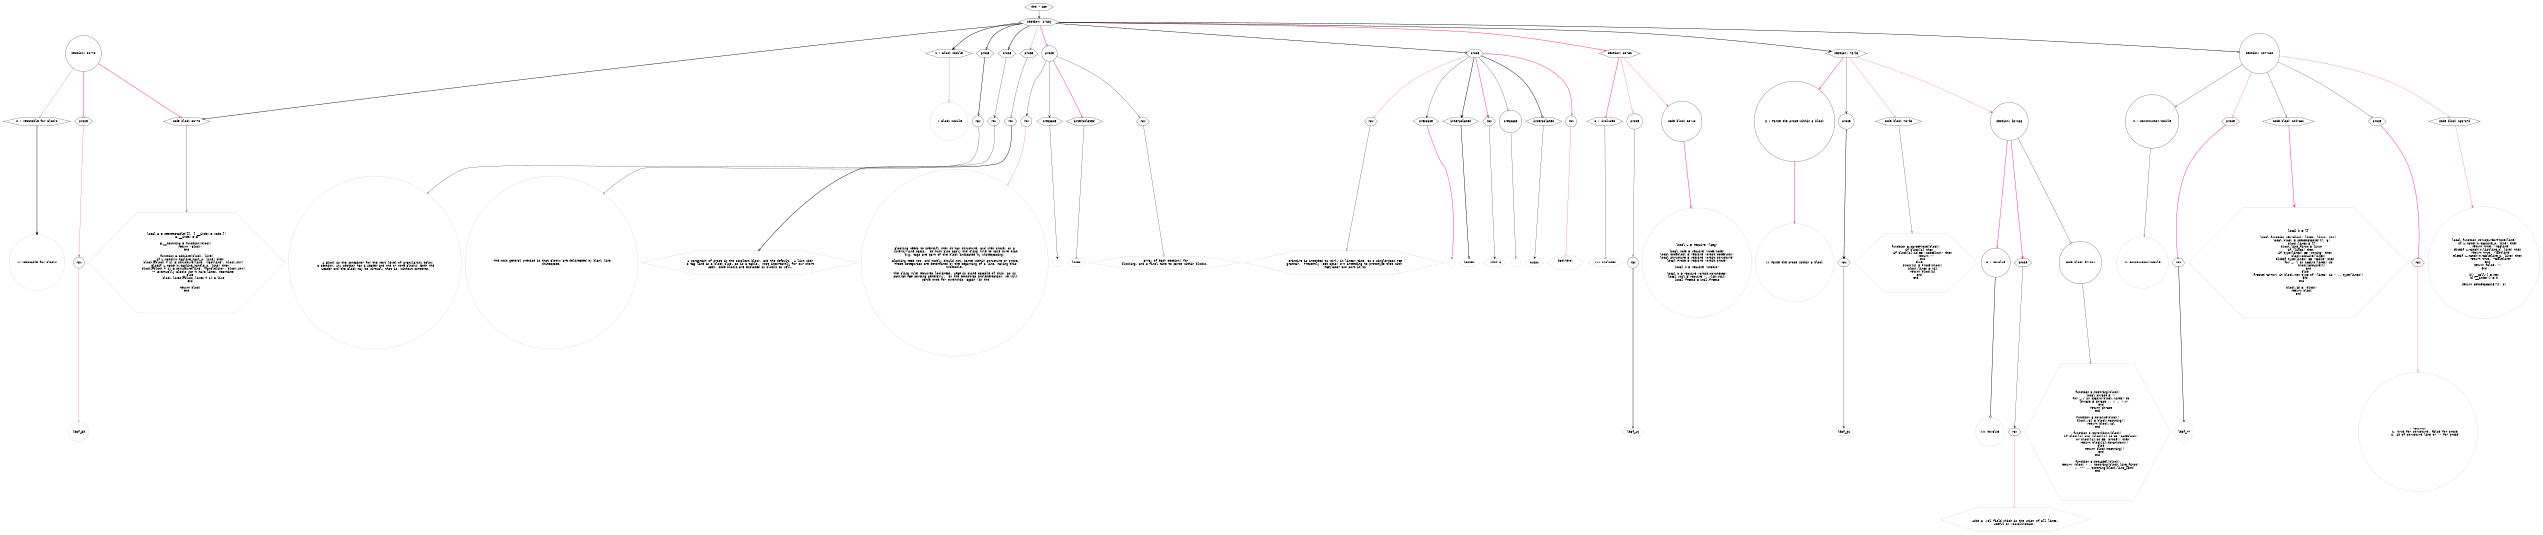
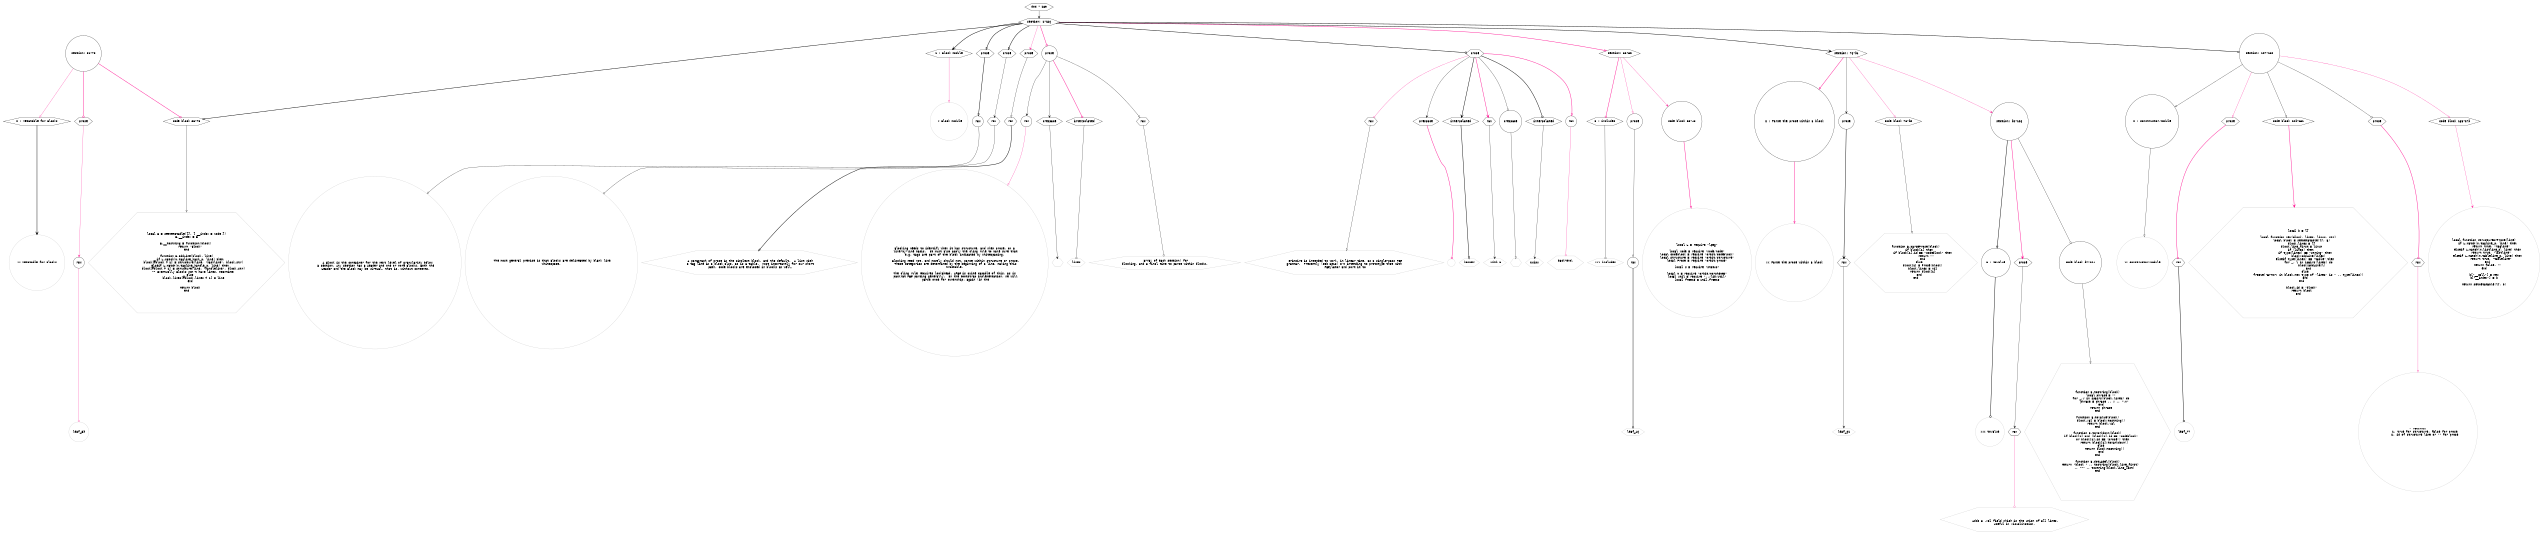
(2002, 193) -> (2002, 193)
